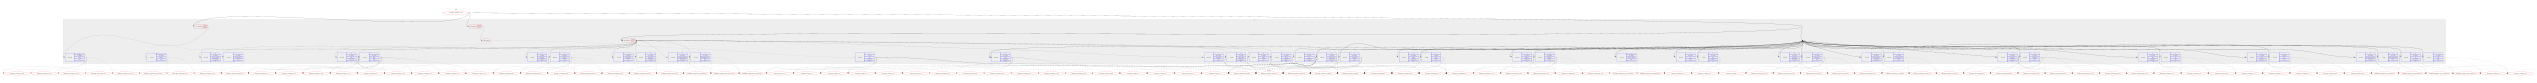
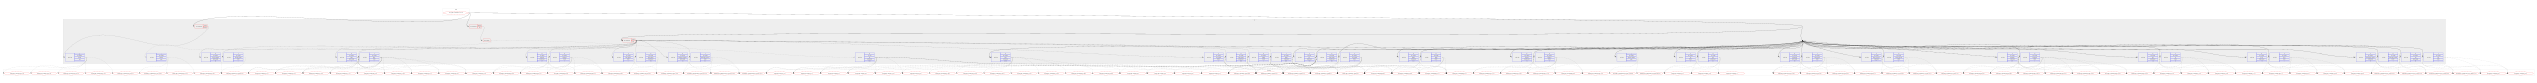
(1759, 73) -> none
